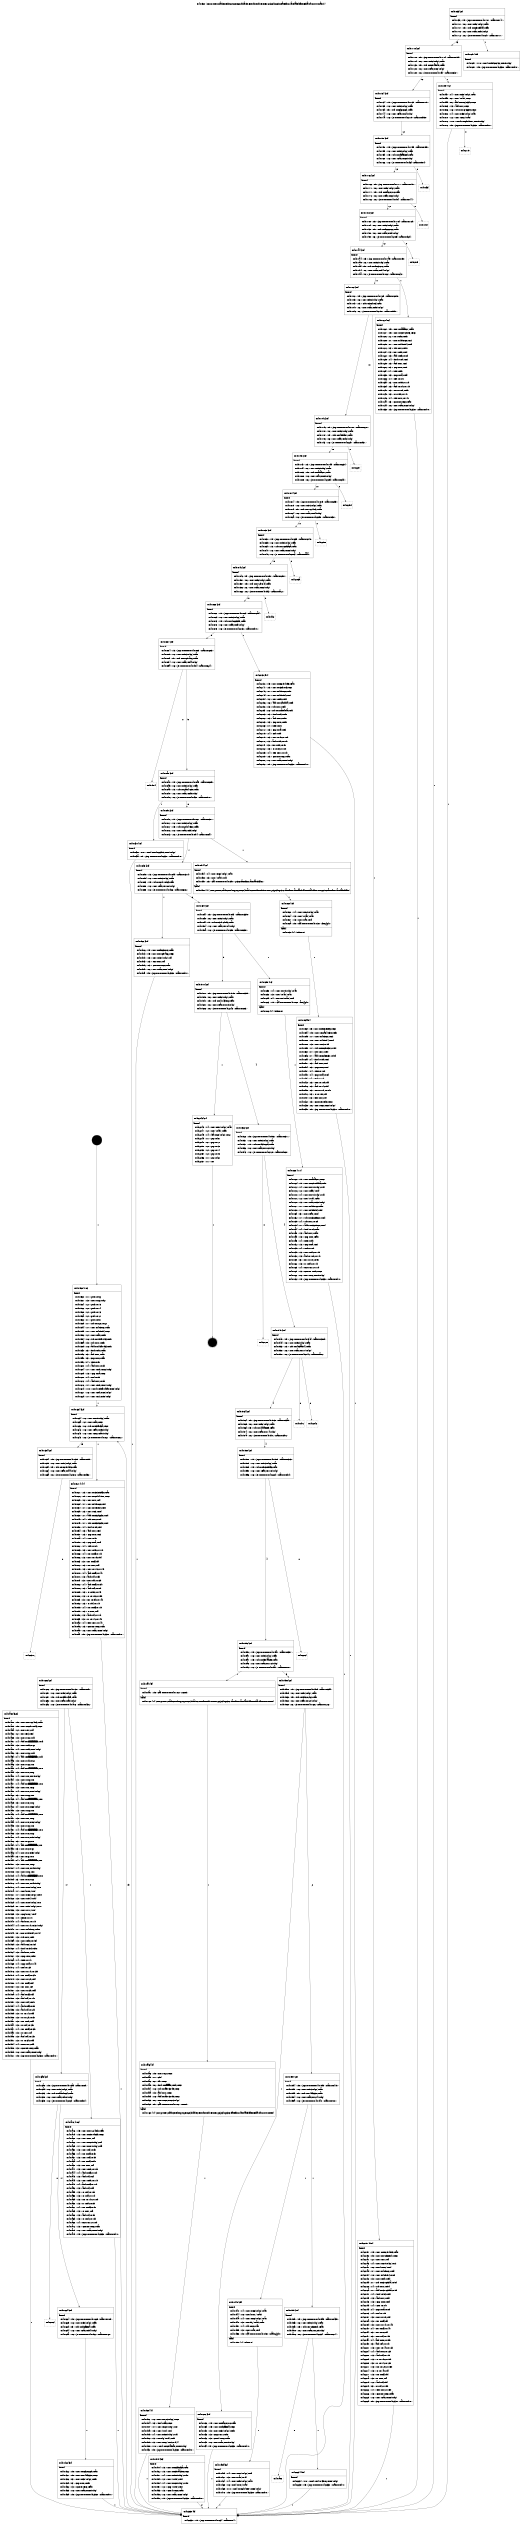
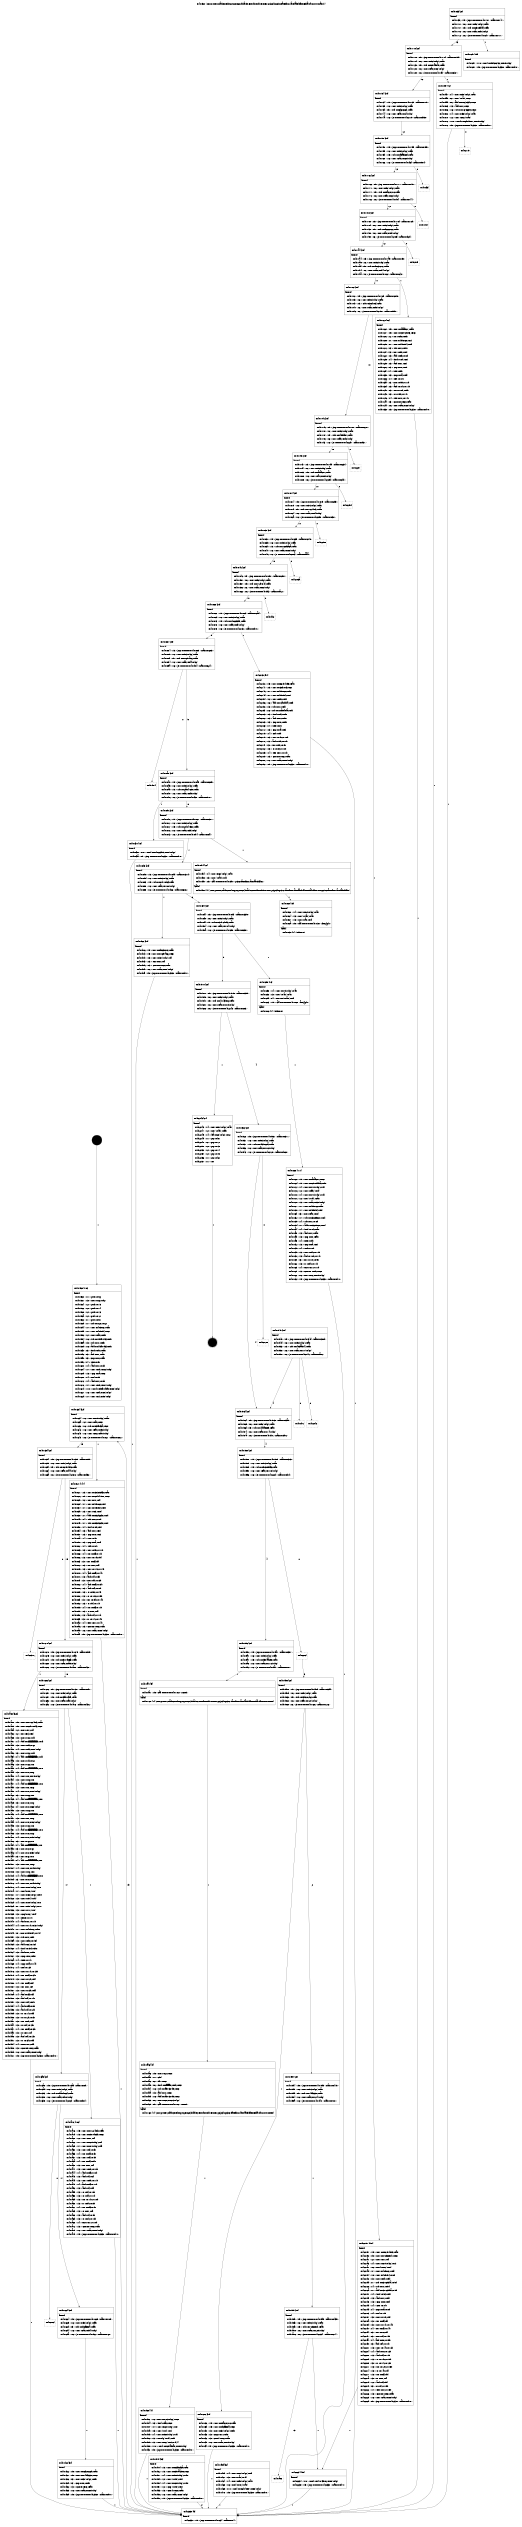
(325, 1065) -> none
(276, 1241) -> (248, 1281)
(97, 1403) -> none
none -> (65, 1656)
(285, 1674) -> (303, 1668)
(255, 2323) -> none
(294, 2431) -> (294, 2431)
(352, 2508) -> (340, 2428)
